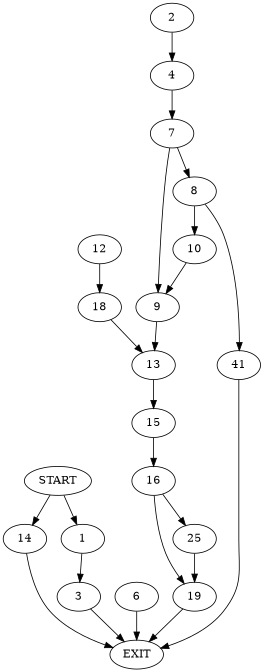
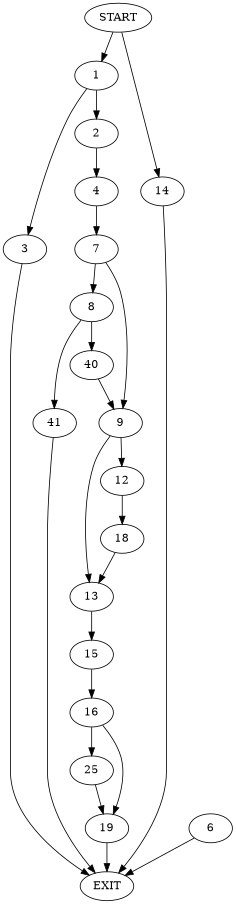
none -> (96, 101)
(195, 249) -> (92, 365)
none -> (121, 448)
